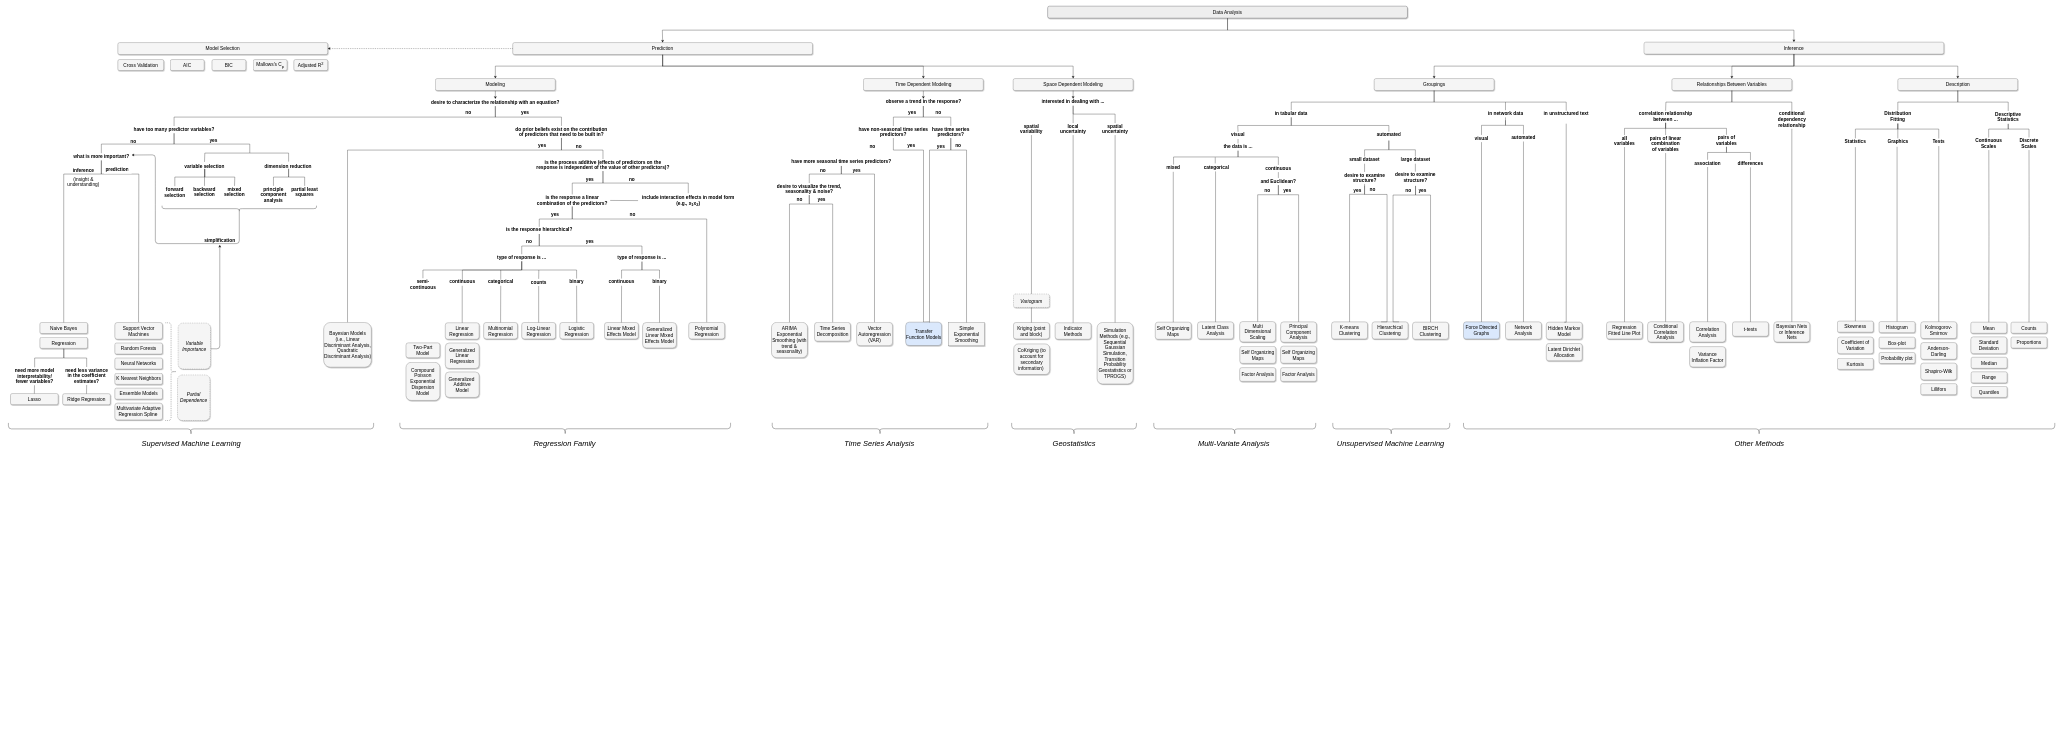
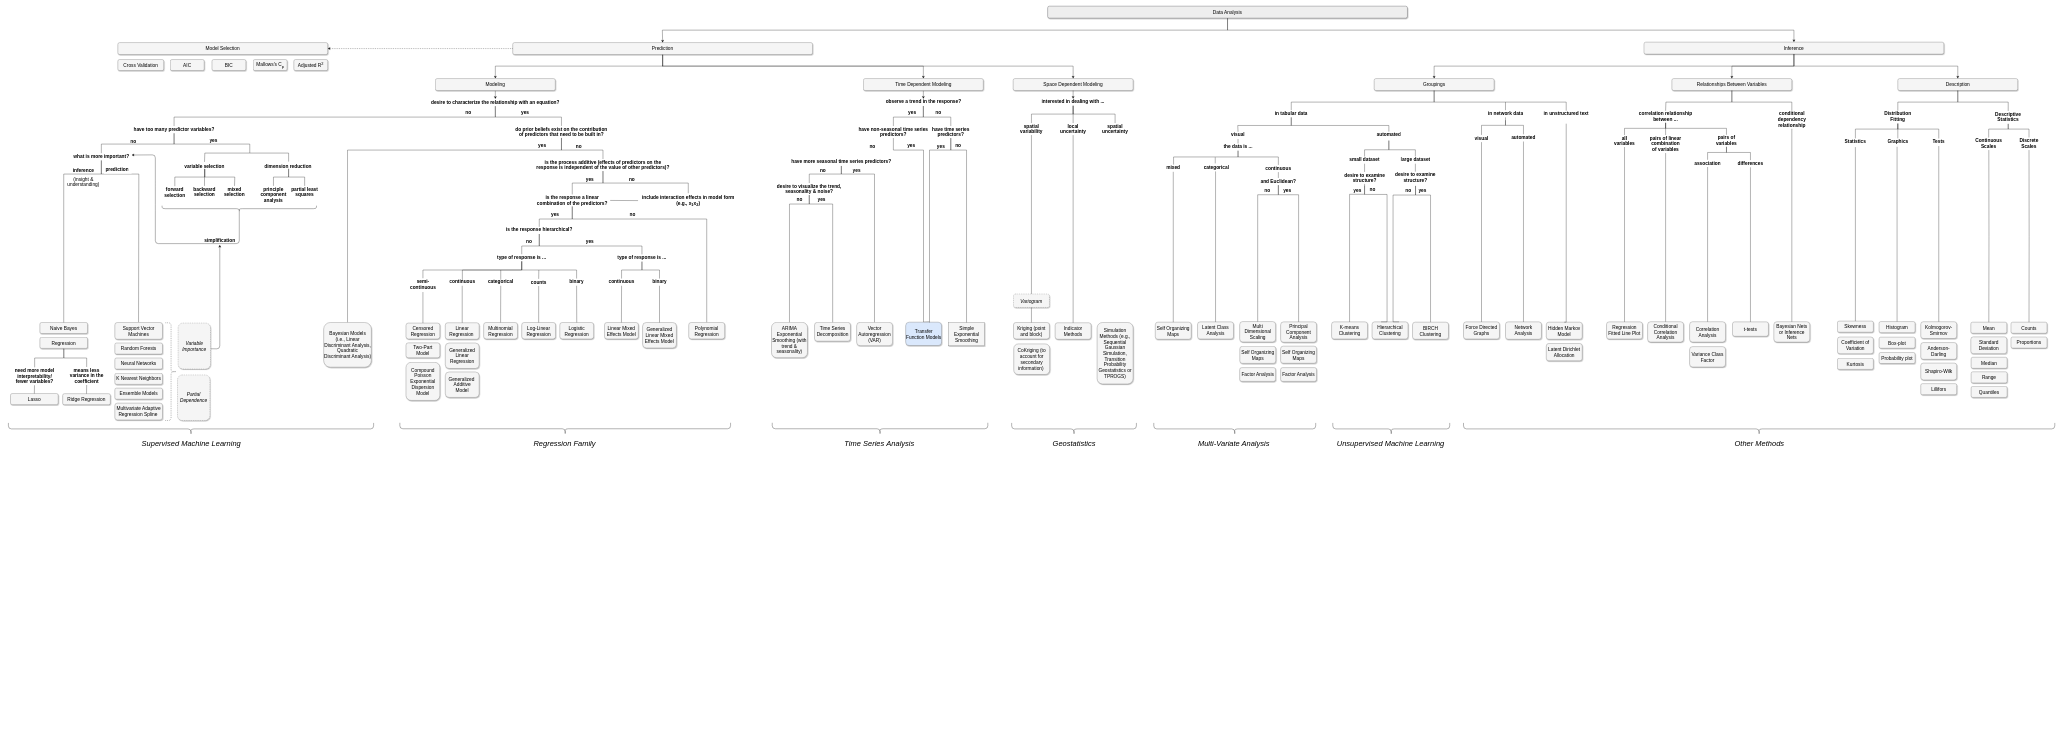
none -> (1047, 114)
(1115, 228) -> none
none -> (422, 308)
none -> (422, 331)
(1482, 331) -> (1482, 331)
(1708, 357) -> (1708, 357)
(86, 373) -> (86, 373)
